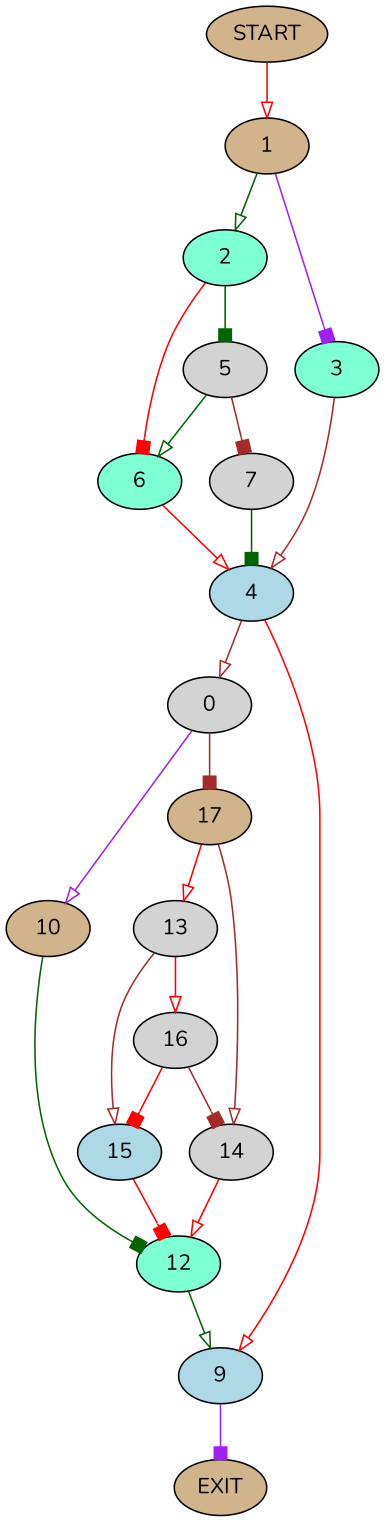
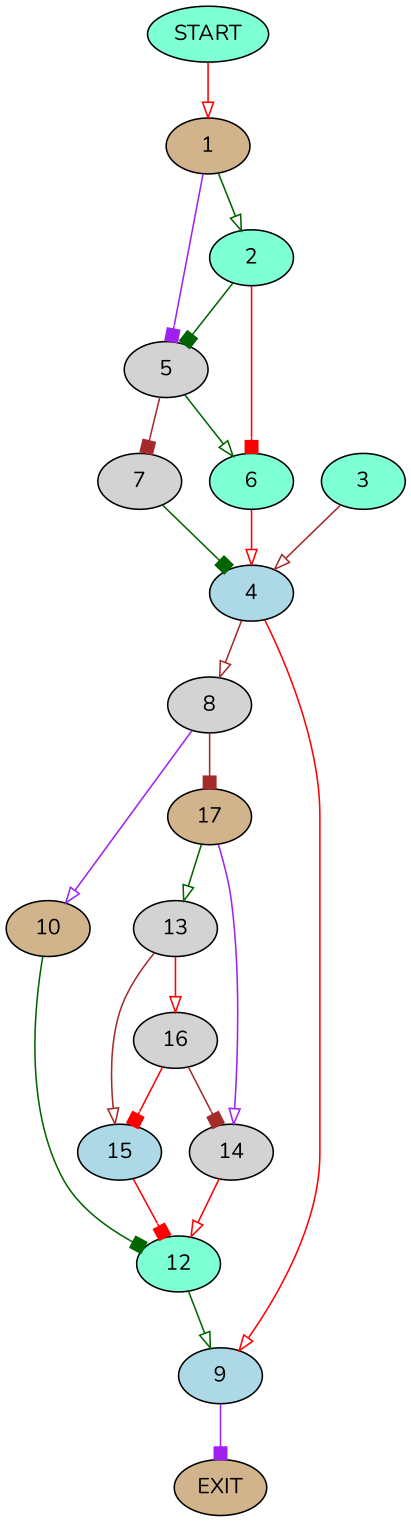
(267, 34) -> (208, 34)
(300, 250) -> (189, 250)
(210, 705) -> (210, 705)
(195, 865) -> (195, 865)
(237, 976) -> (237, 976)
